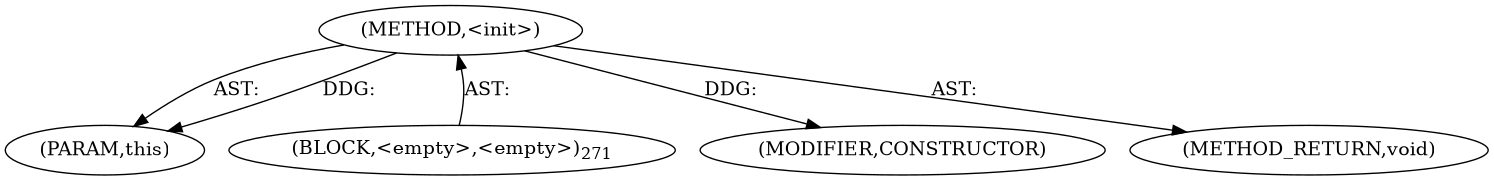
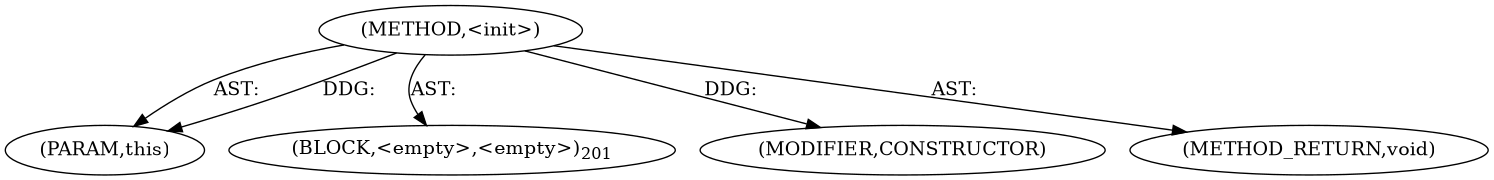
(464, 97) -> (410, 84)
(597, 148) -> (597, 148)
